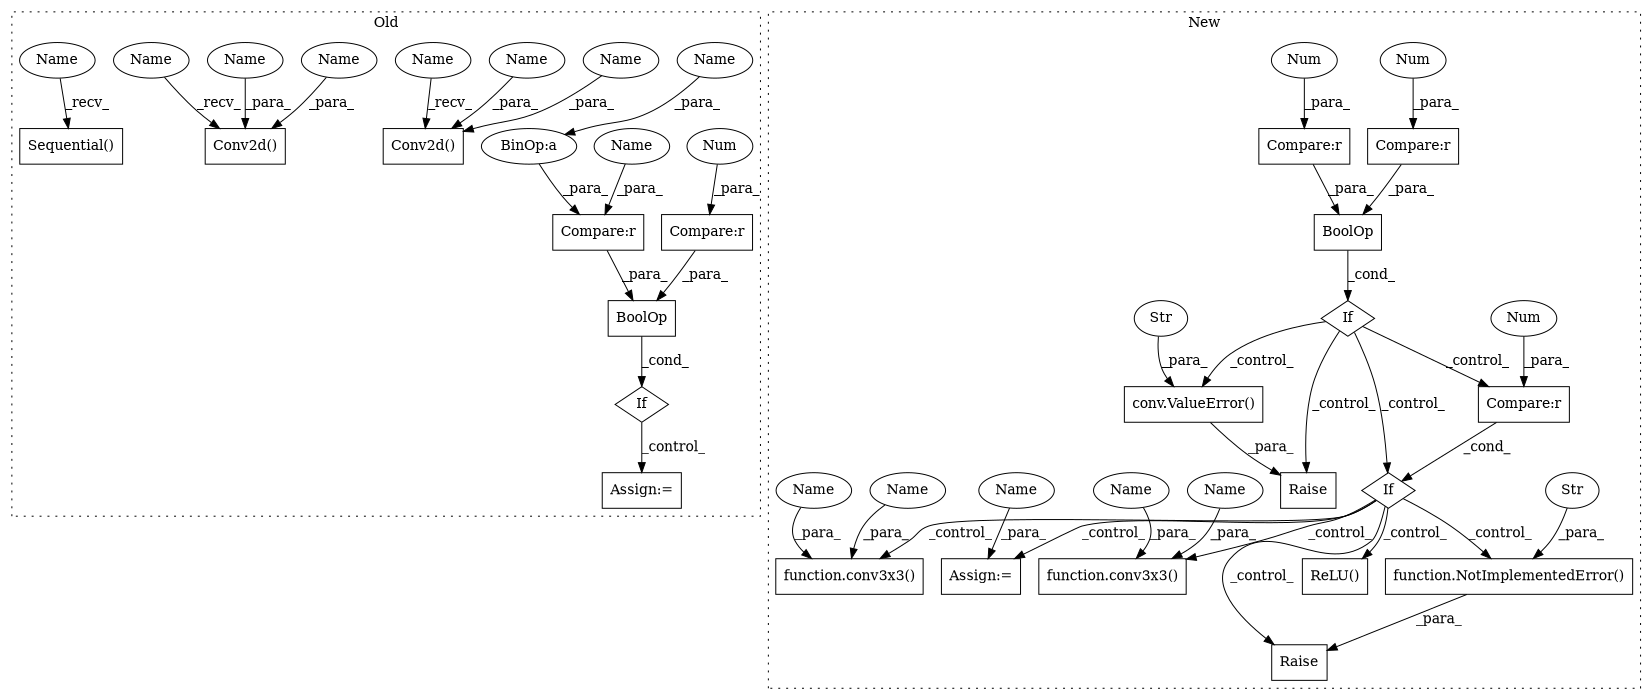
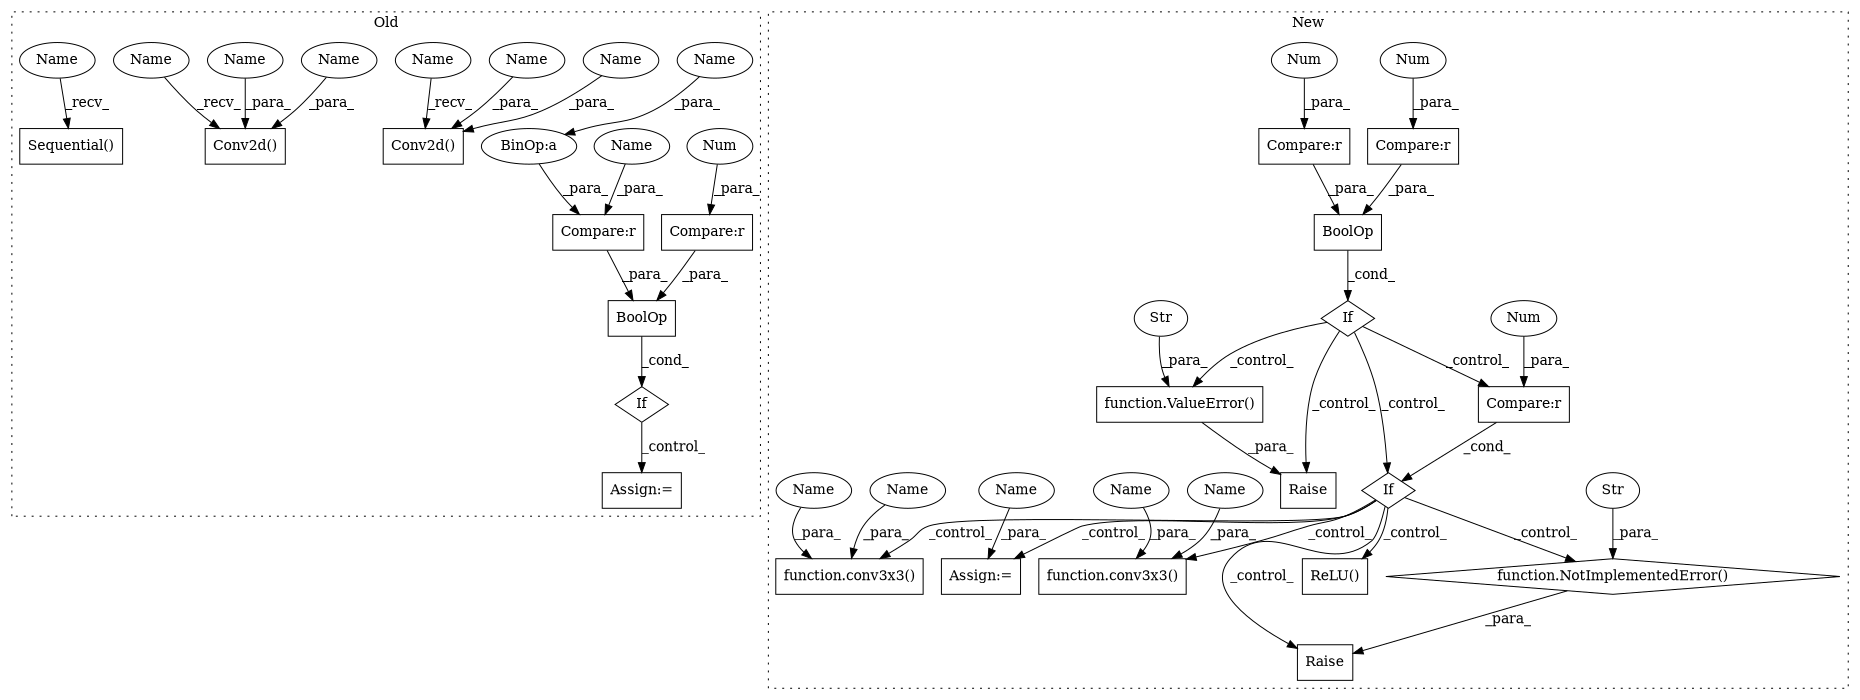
(1194, 404) -> (1180, 404)
(1509, 577) -> (1613, 577)
